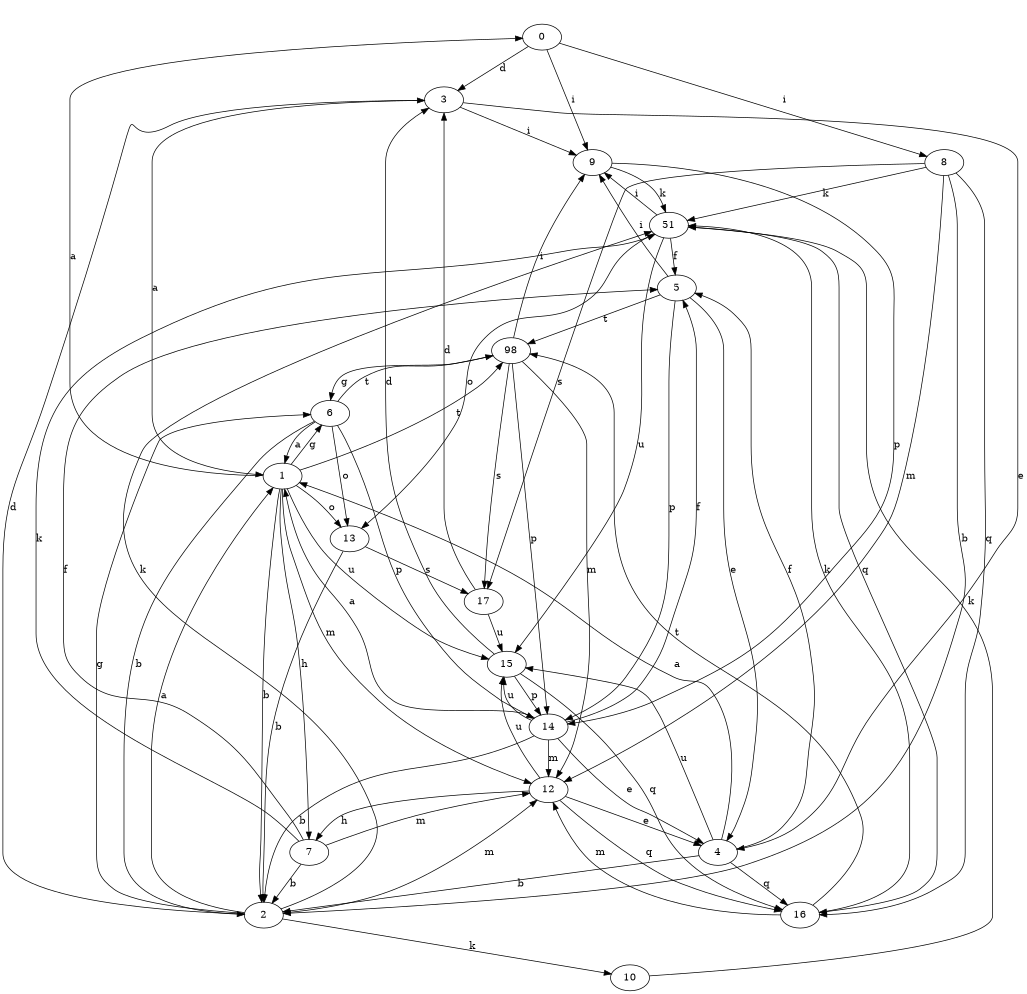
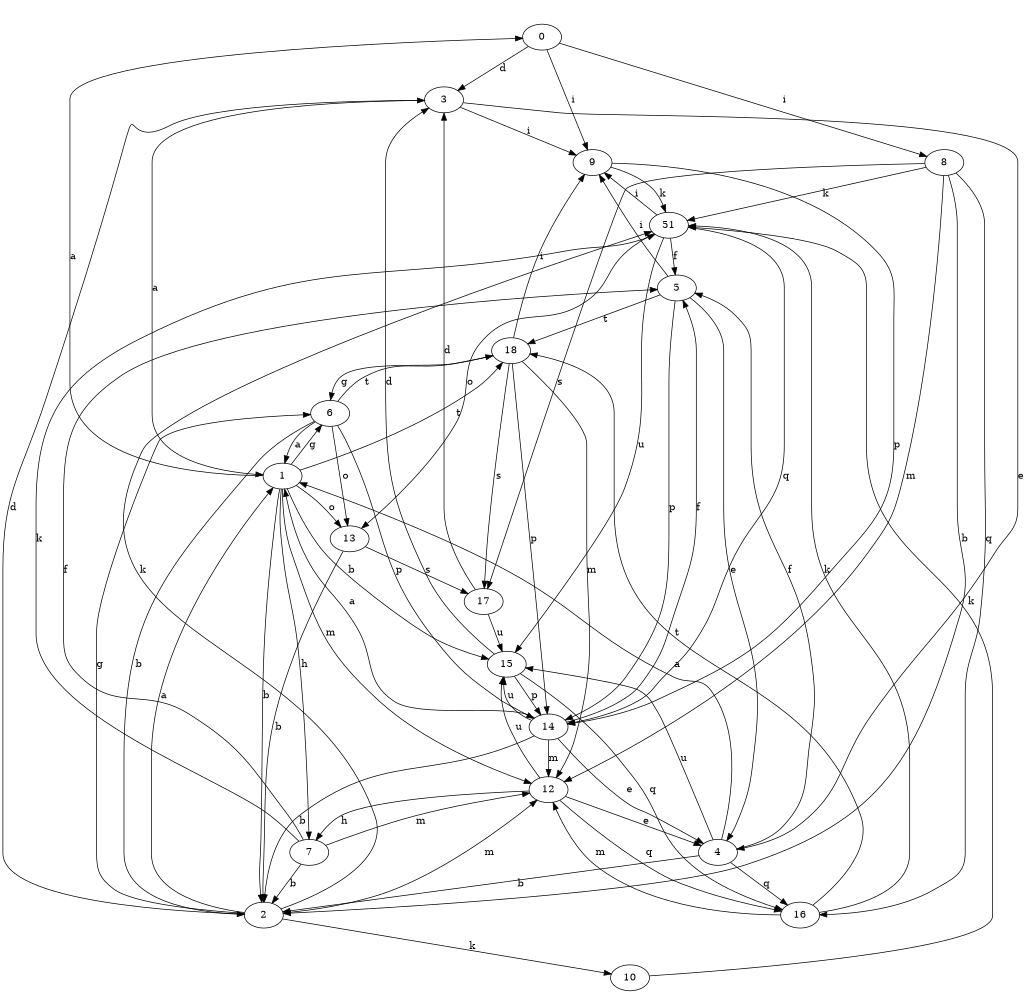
(511, 351) -> (511, 351)
(855, 557) -> (776, 488)
(352, 570) -> (352, 570)
